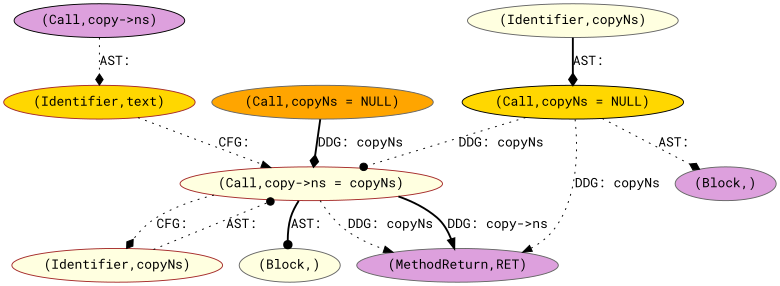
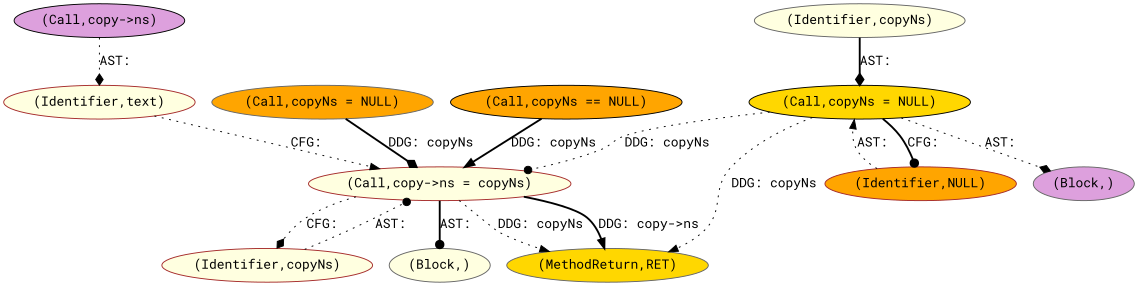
(99, 102) -> (99, 102)
none -> (566, 102)
none -> (921, 184)
(458, 265) -> (608, 265)
